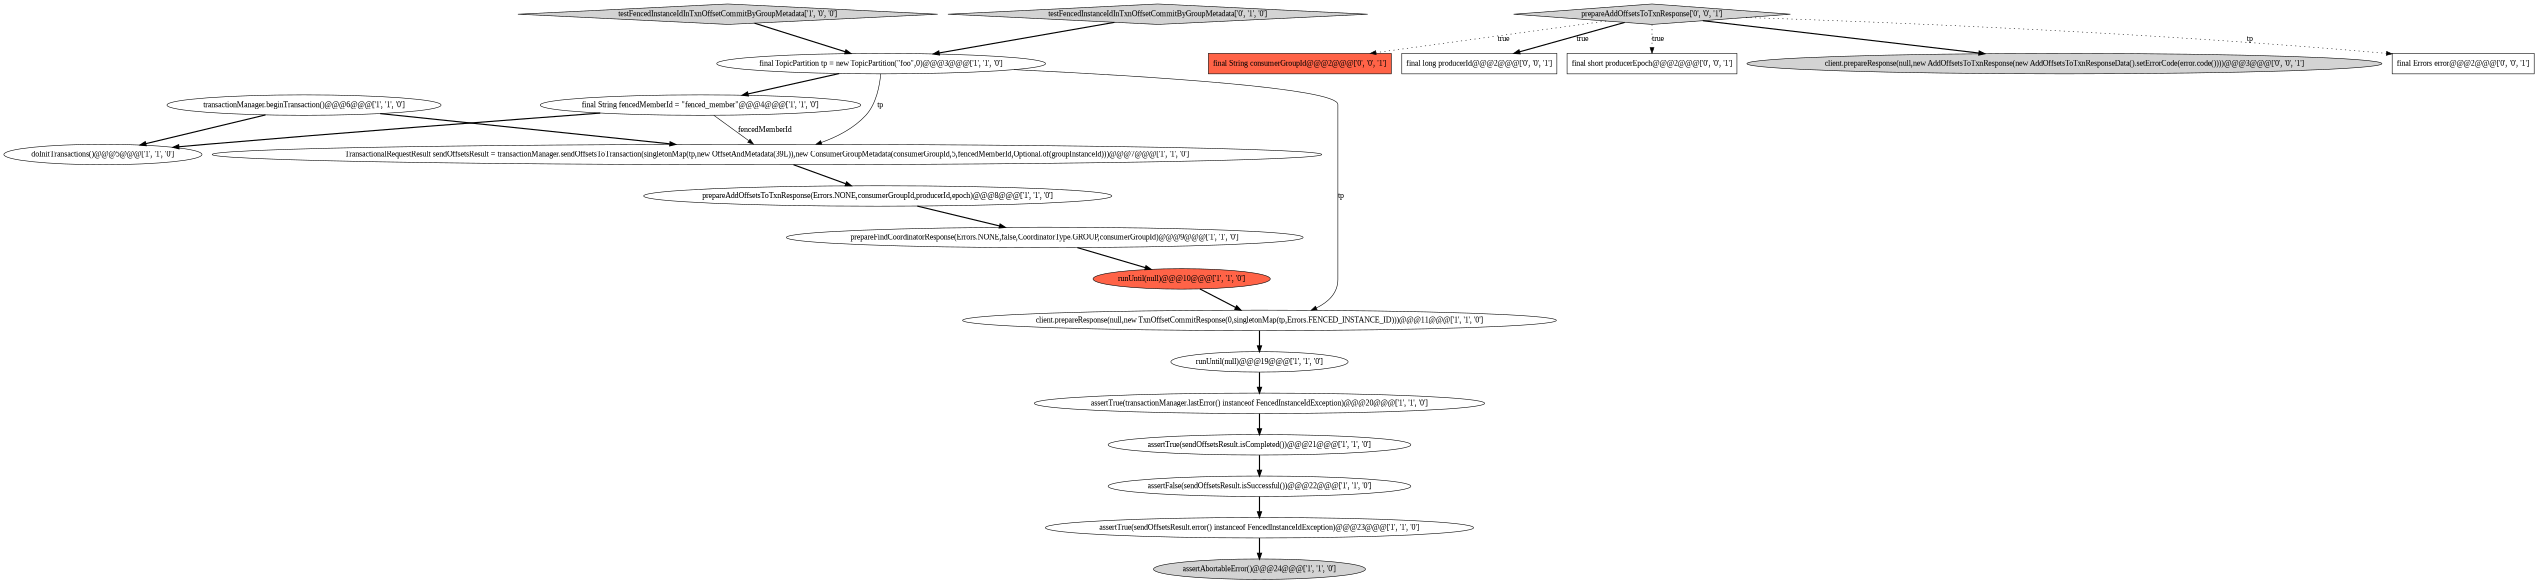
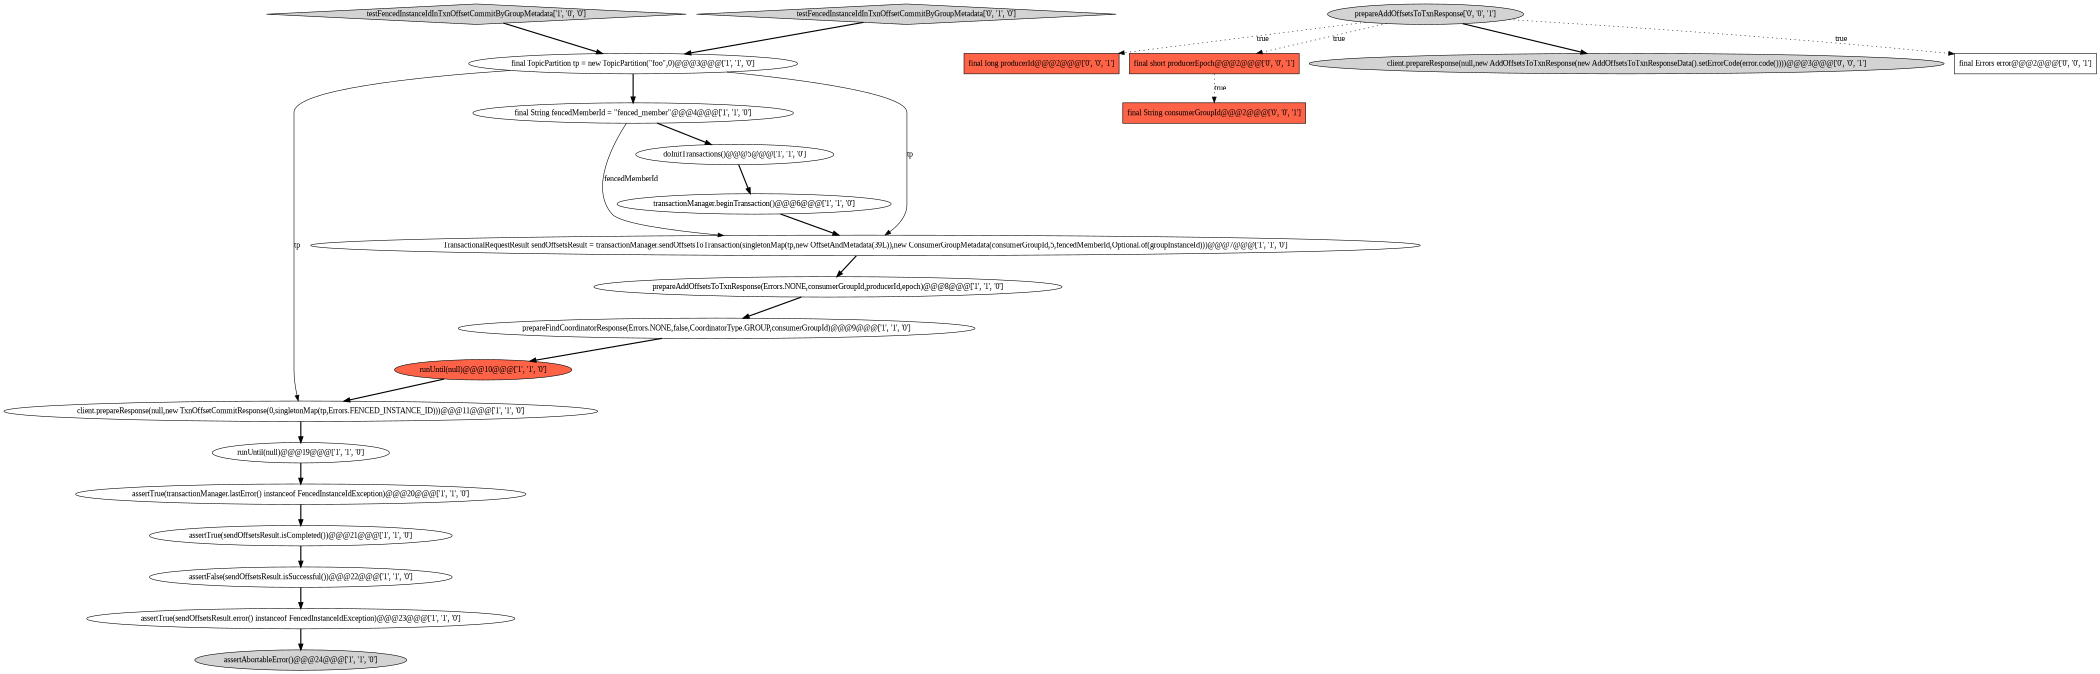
(1652, 14) -> (1426, 14)
(1491, 37) -> (1214, 85)
(1572, 37) -> (1245, 37)
(2250, 39) -> (1841, 39)
(1479, 64) -> (1042, 64)
(1652, 64) -> (1214, 64)
(206, 129) -> (743, 176)
